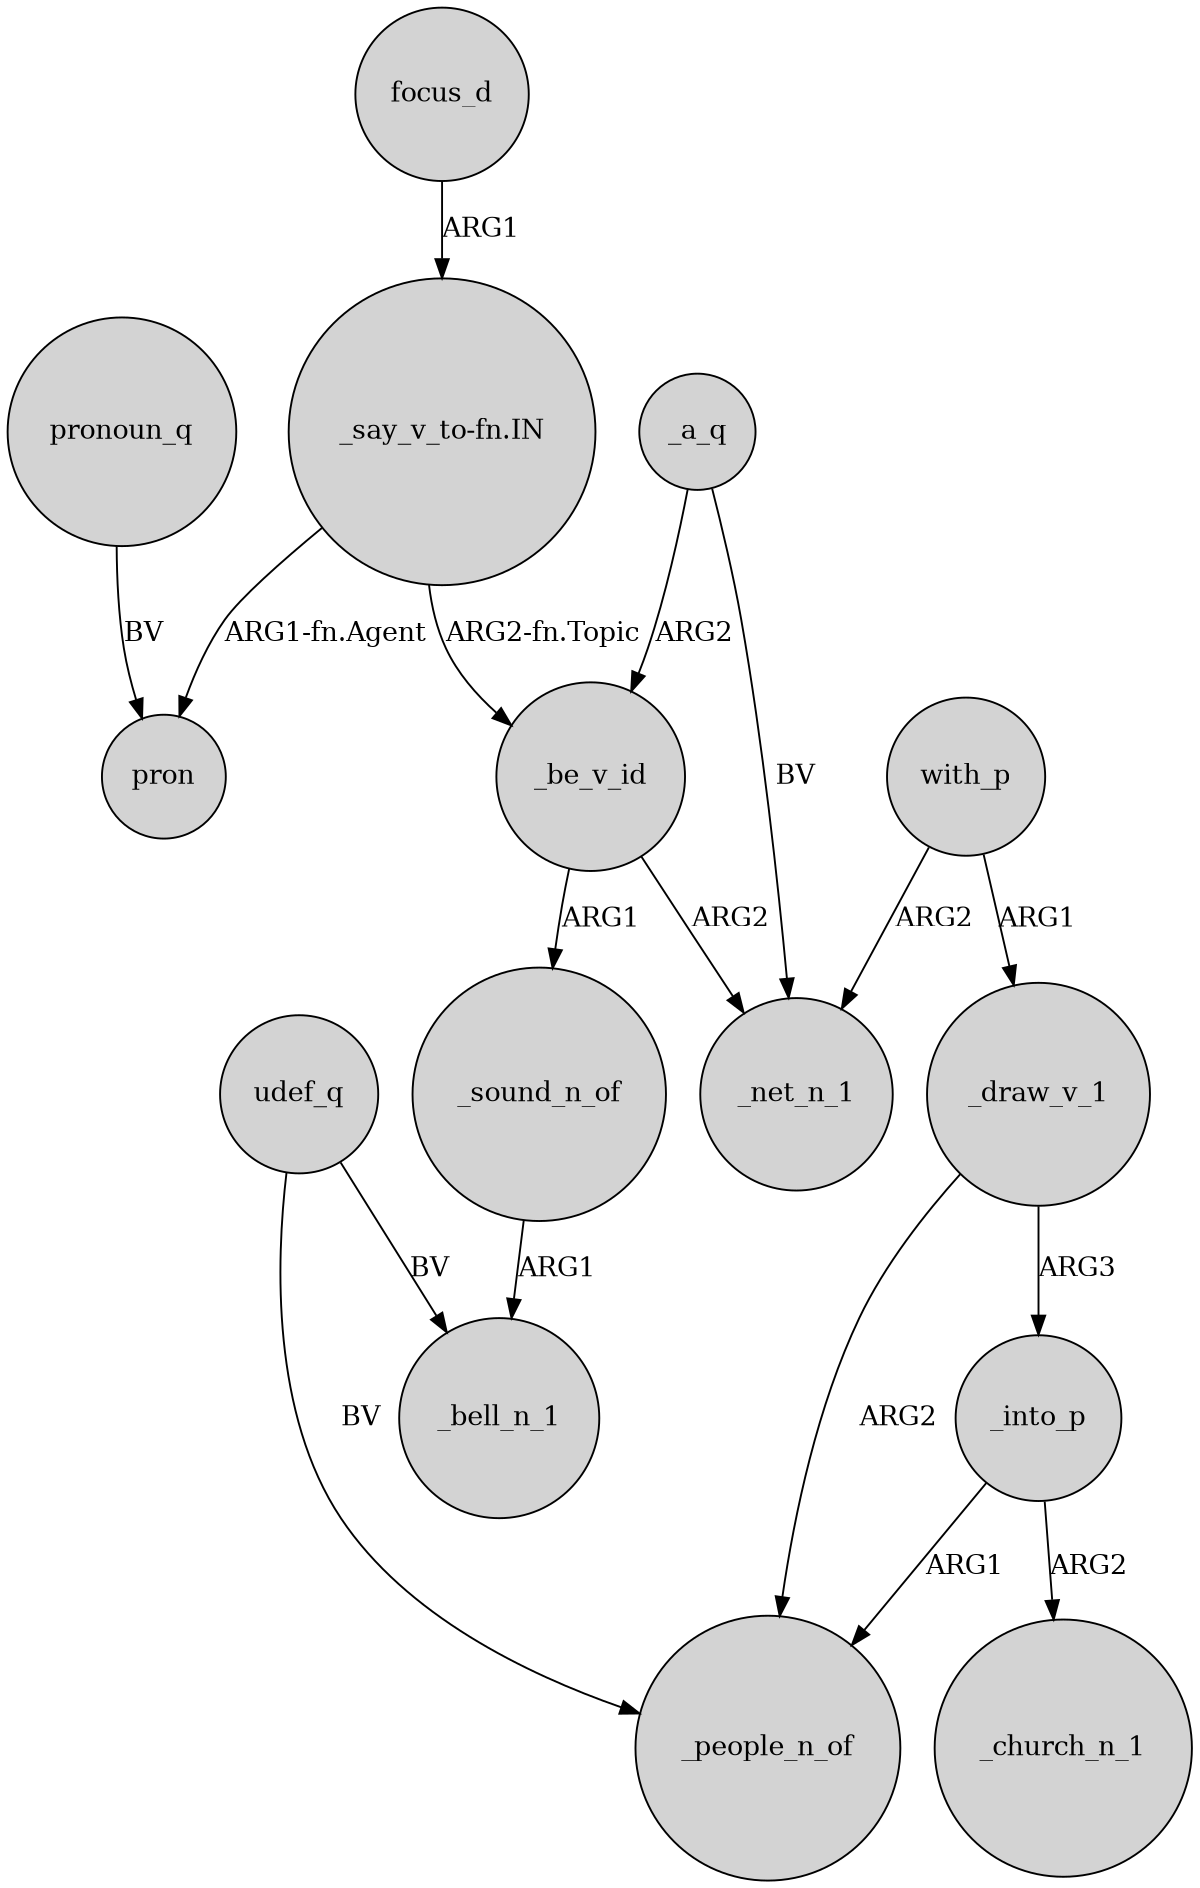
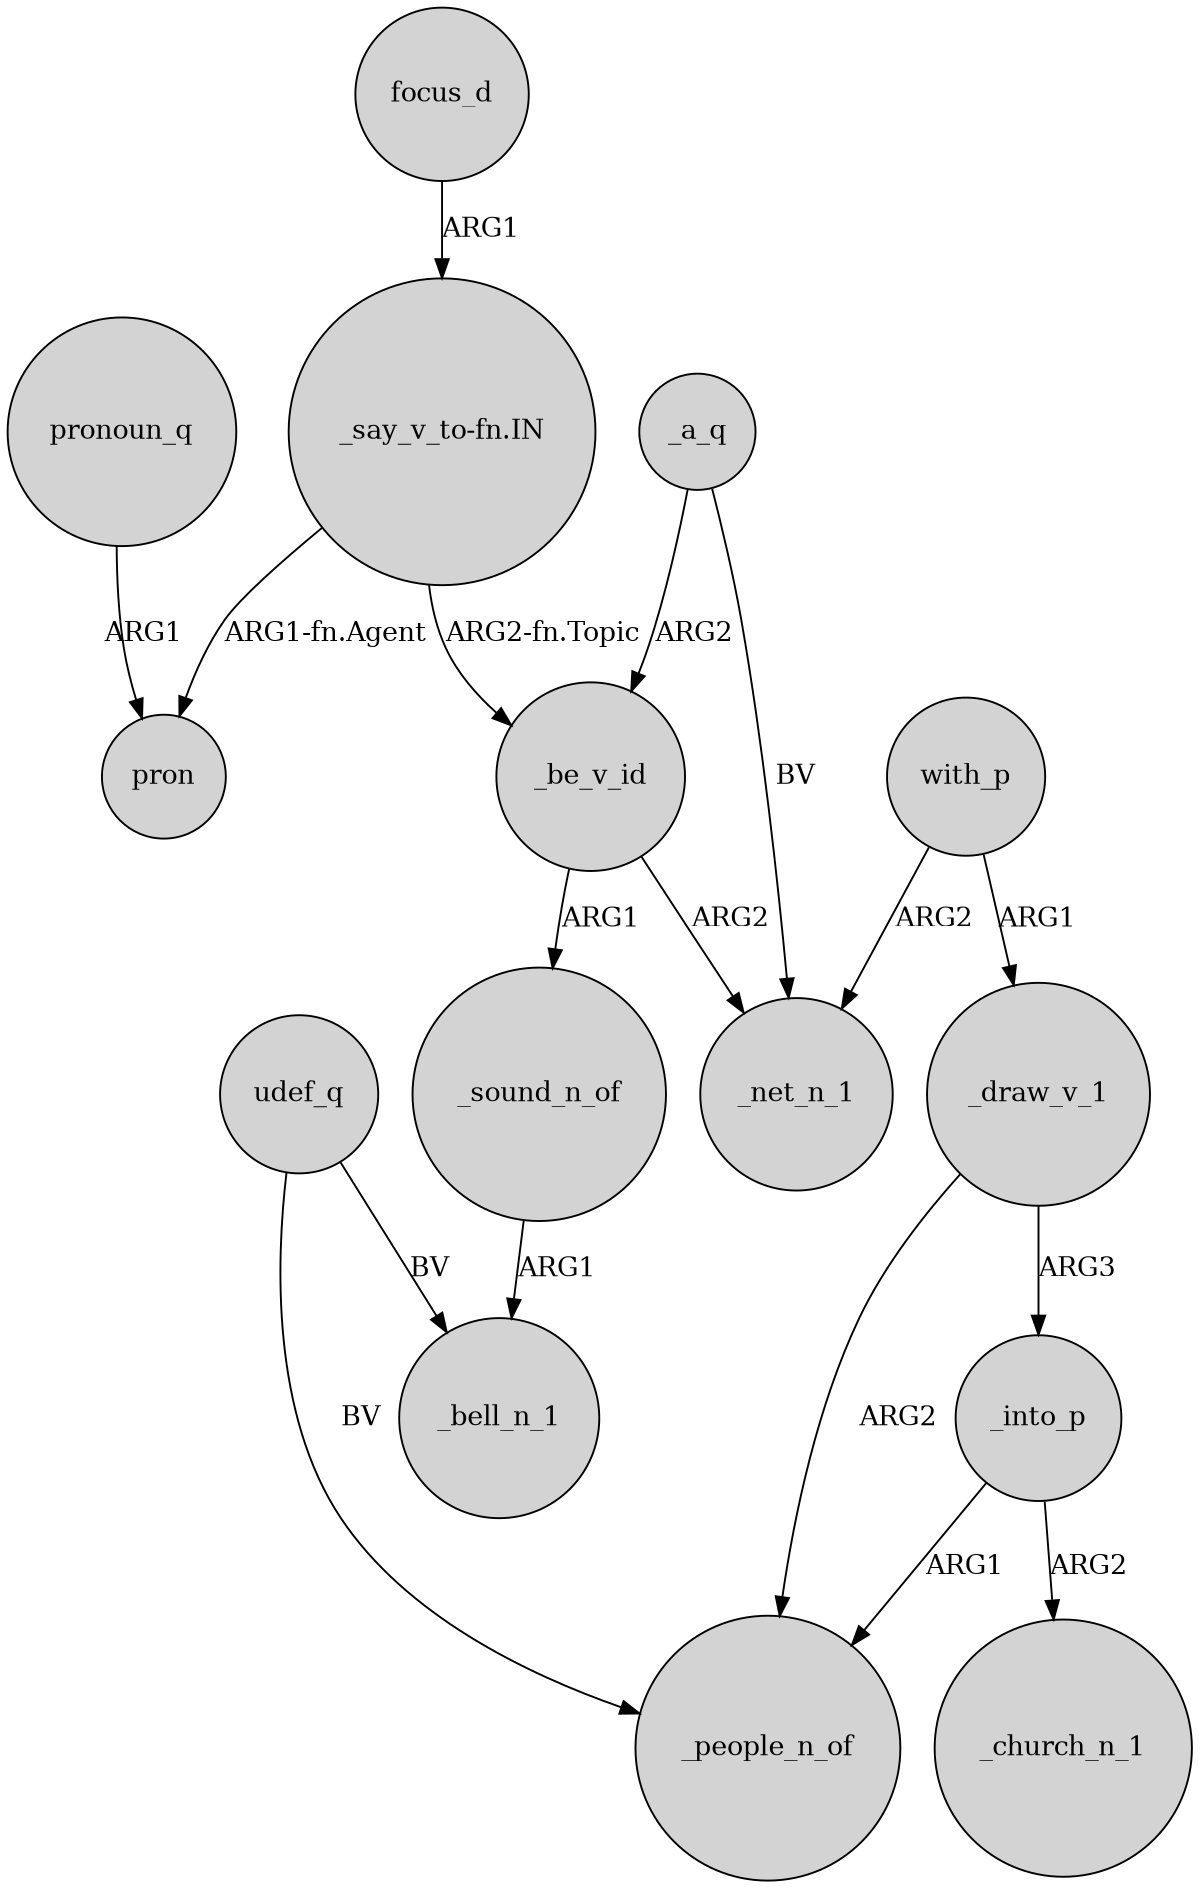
(144, 634) -> (144, 634)
